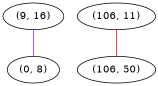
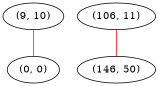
(33, 16) -> (33, 16)
(33, 70) -> (33, 70)
(116, 70) -> (116, 70)
